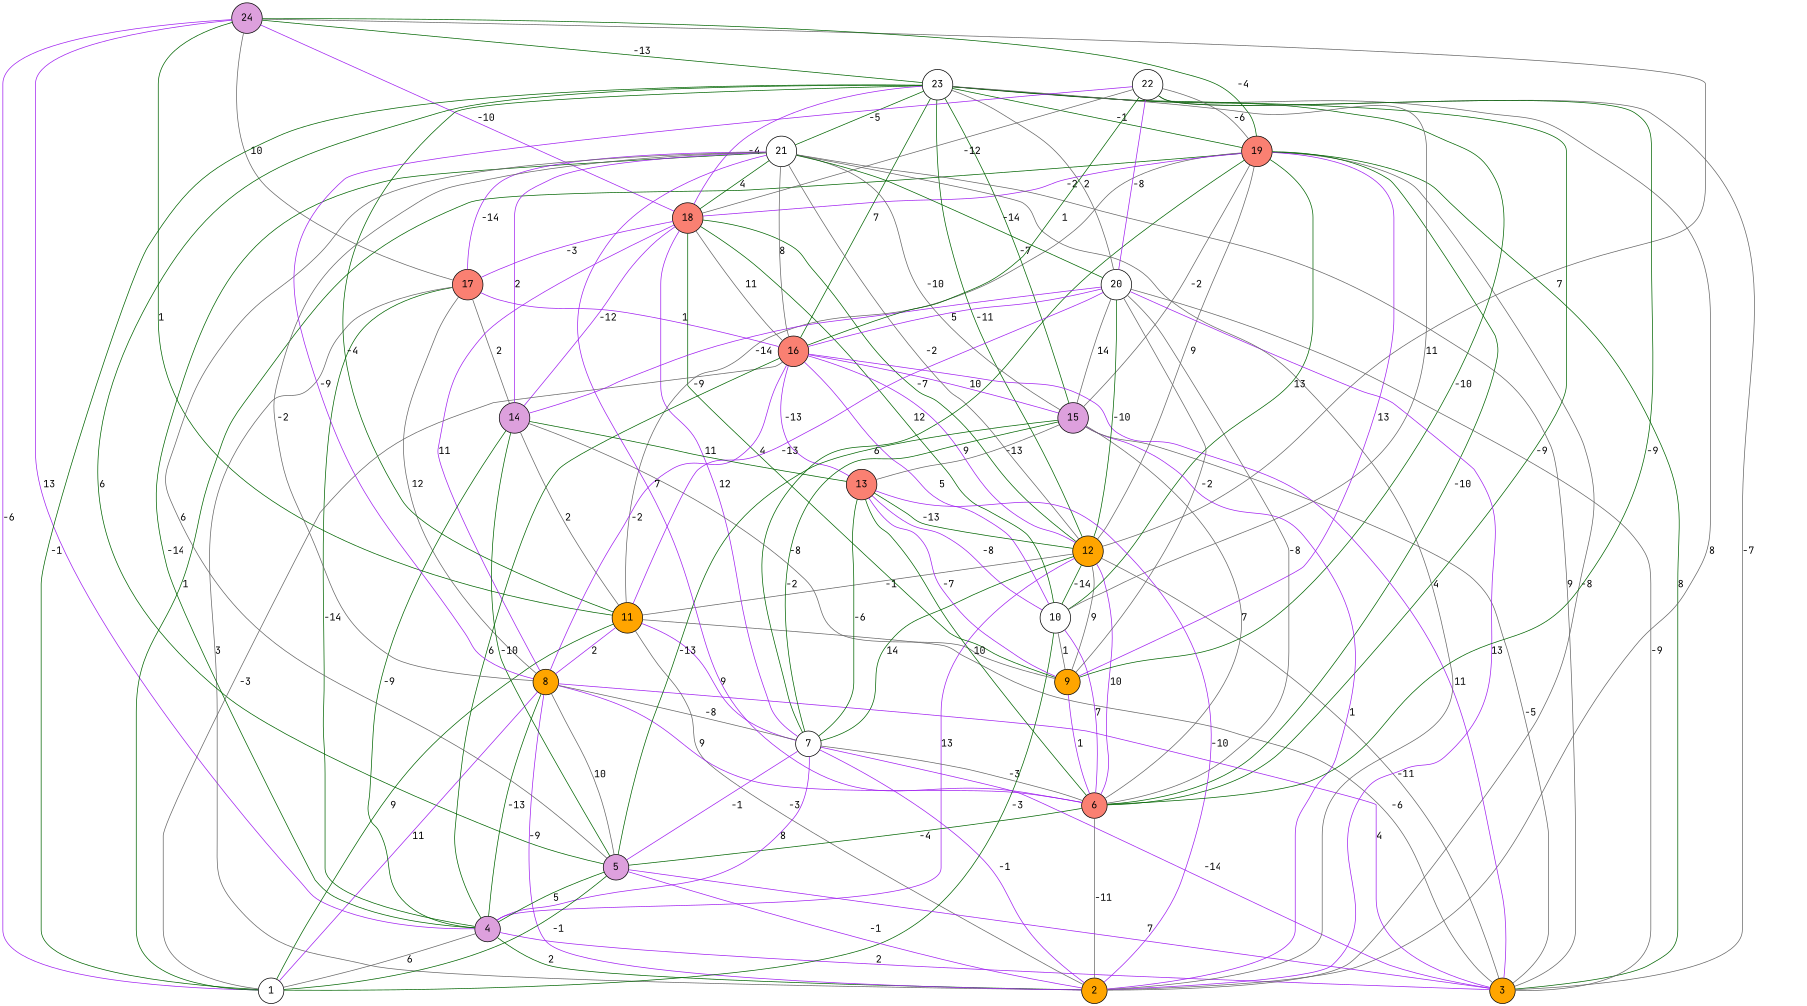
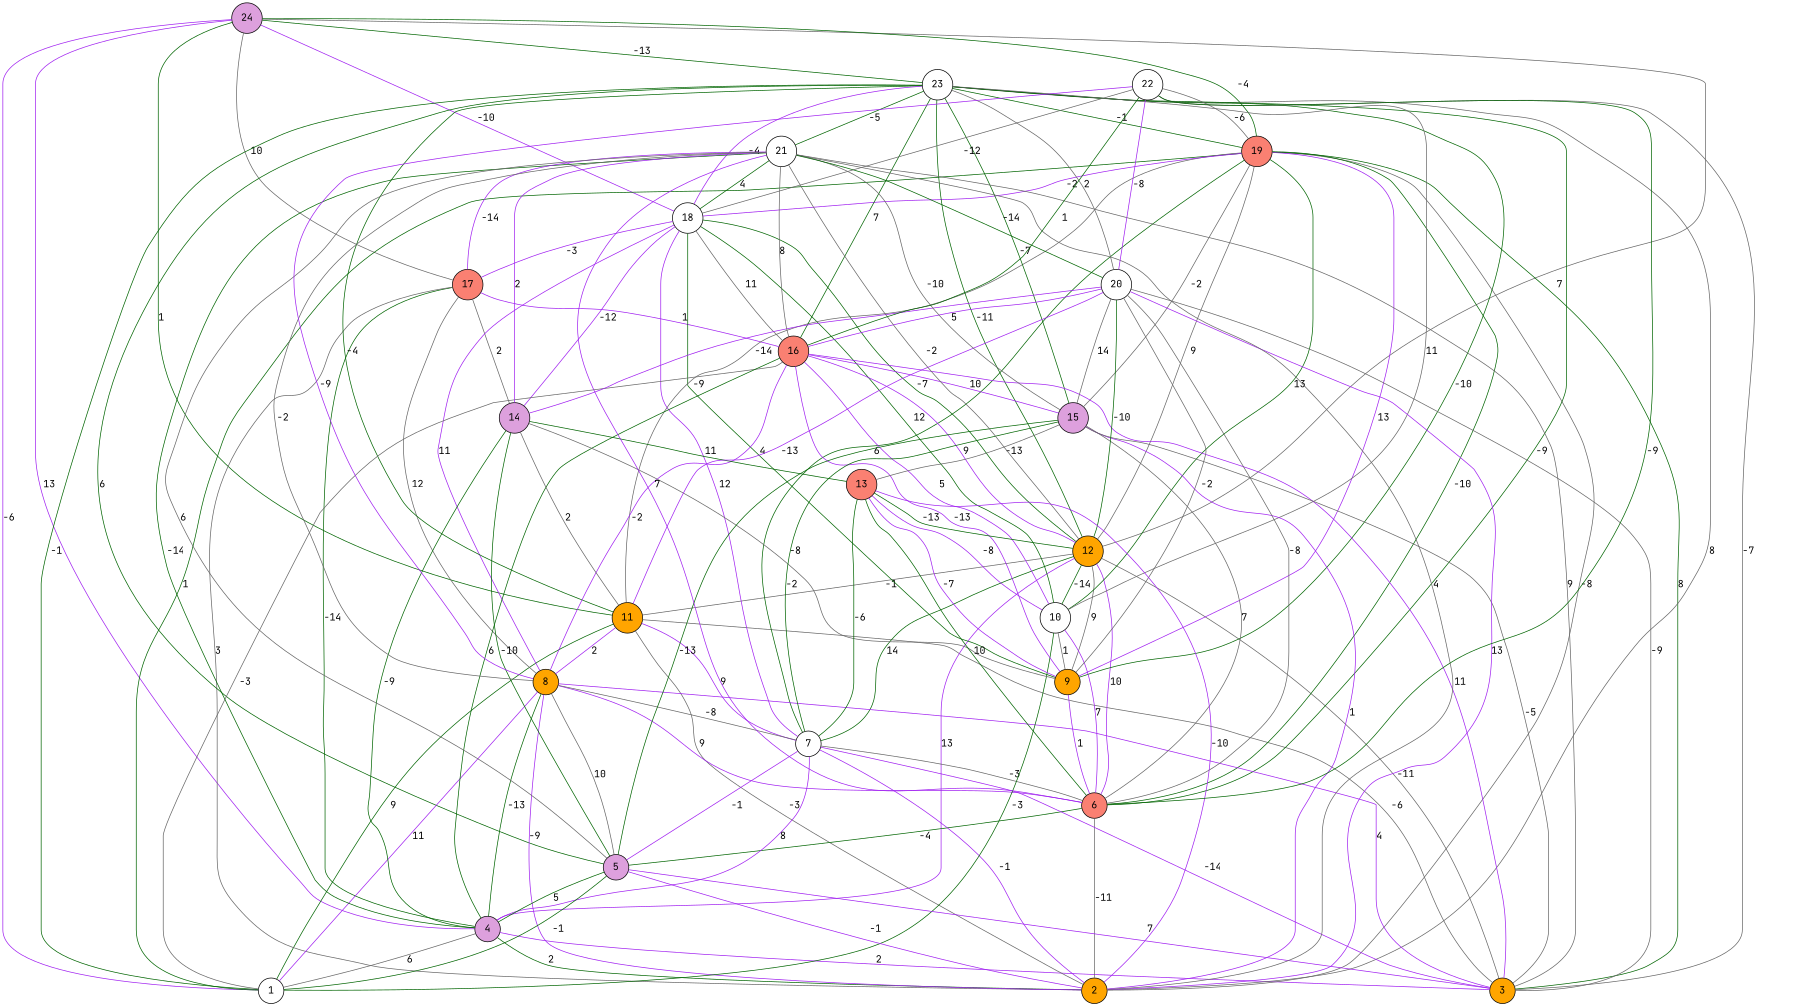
(688, 218) -> (688, 218)
(785, 436) -> (939, 512)
